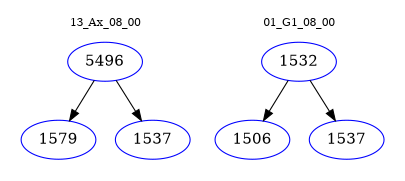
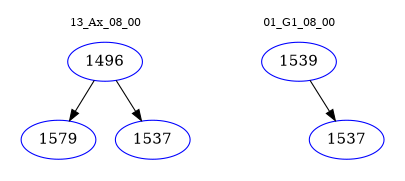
(105, 62) -> (105, 62)
(299, 62) -> (299, 62)
(252, 140) -> none
